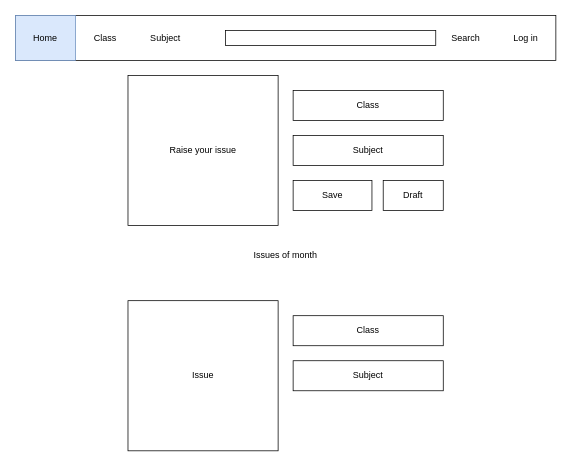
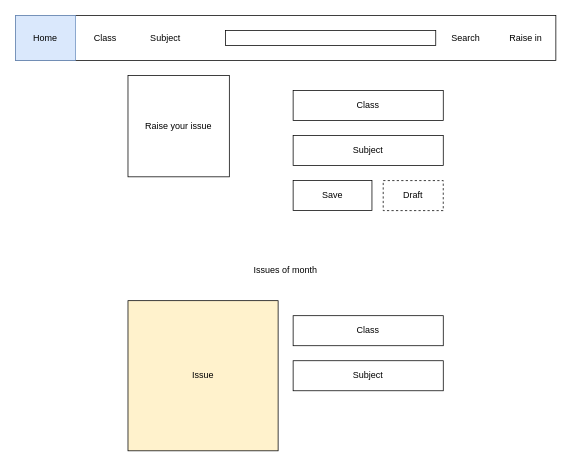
(525, 38) -> (525, 38)
(203, 150) -> (179, 126)
(413, 195) -> (413, 195)
(285, 255) -> (285, 270)
(203, 375) -> (203, 375)
